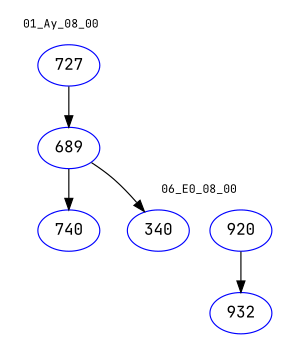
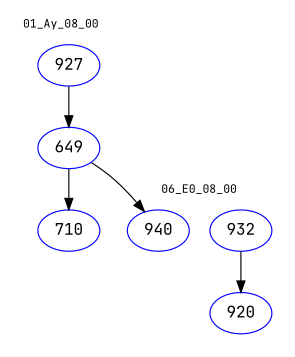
(69, 65) -> (69, 65)
(69, 148) -> (69, 148)
(69, 231) -> (69, 231)
(158, 231) -> (158, 231)
(241, 266) -> (241, 266)
